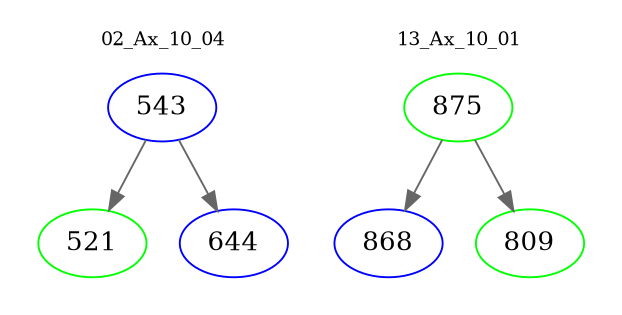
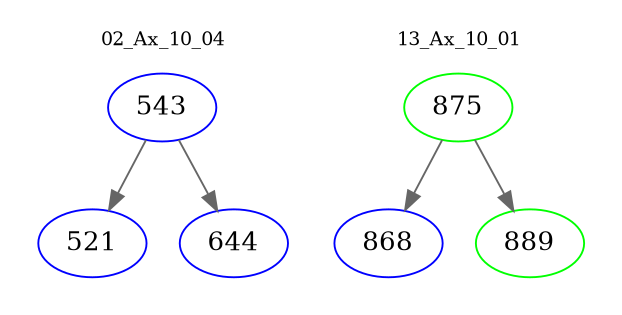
(92, 243) -> (92, 243)
(530, 243) -> (530, 243)
